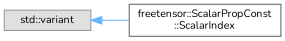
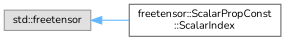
(48, 20) -> (48, 20)
